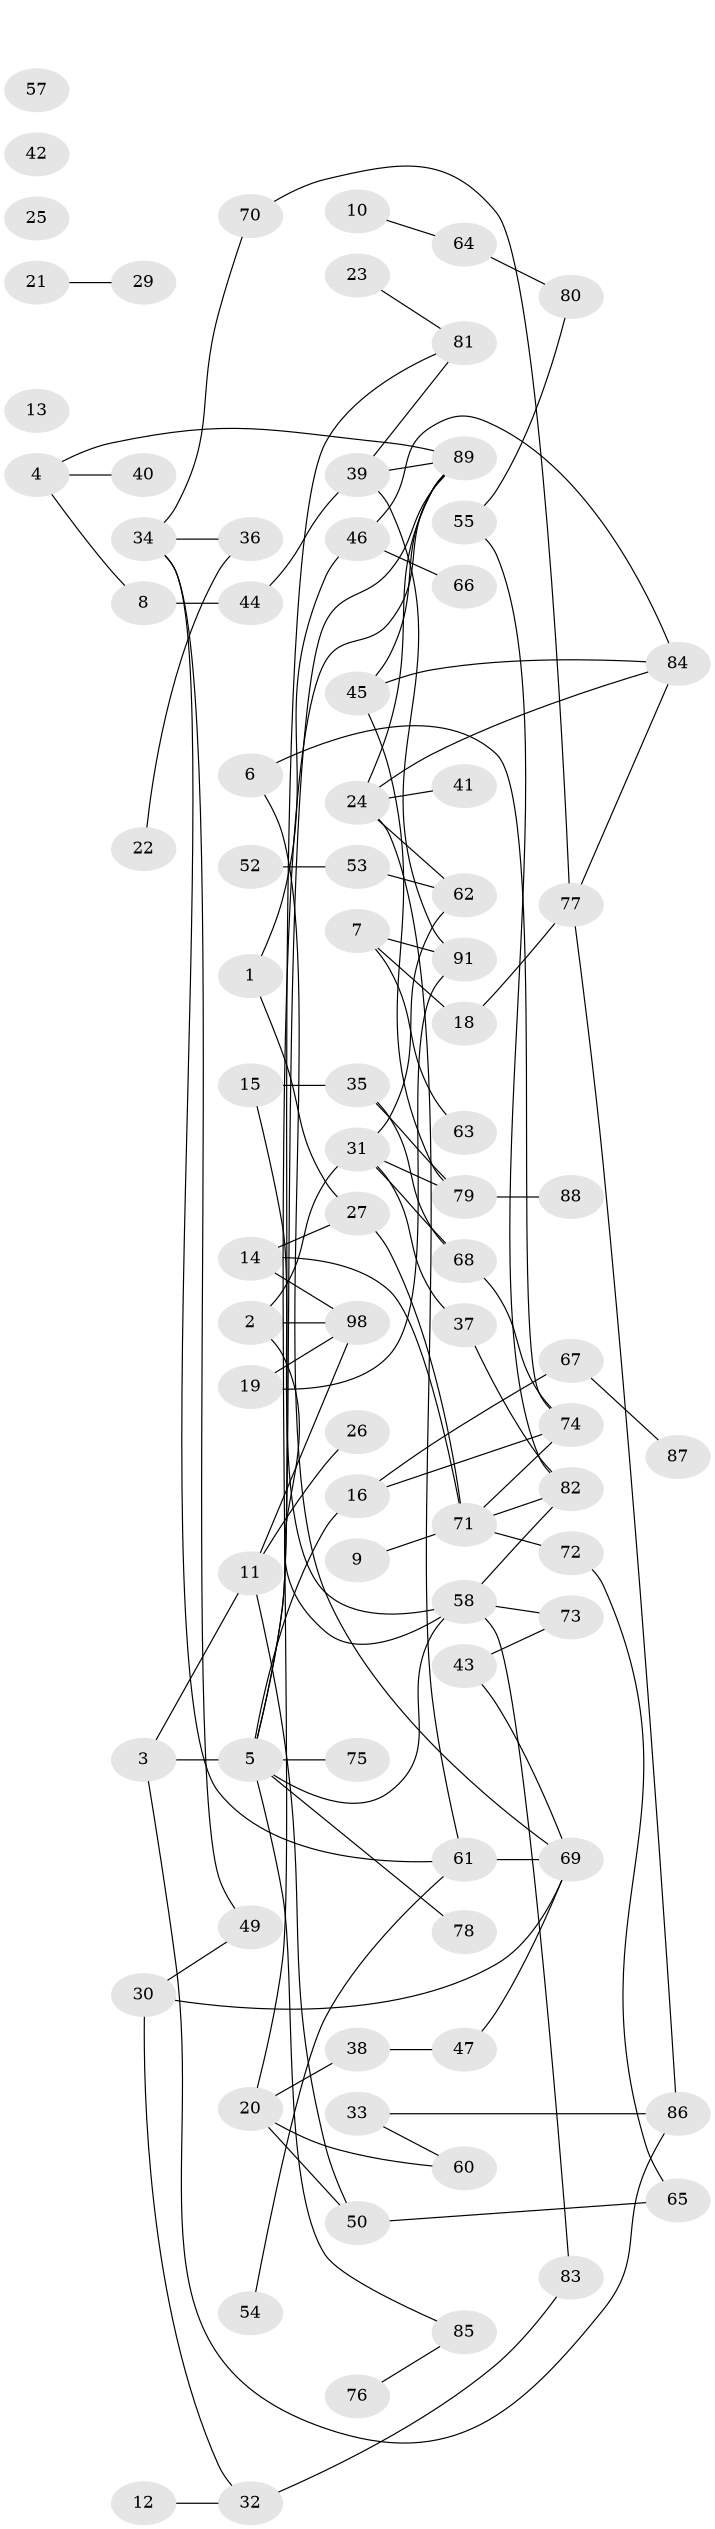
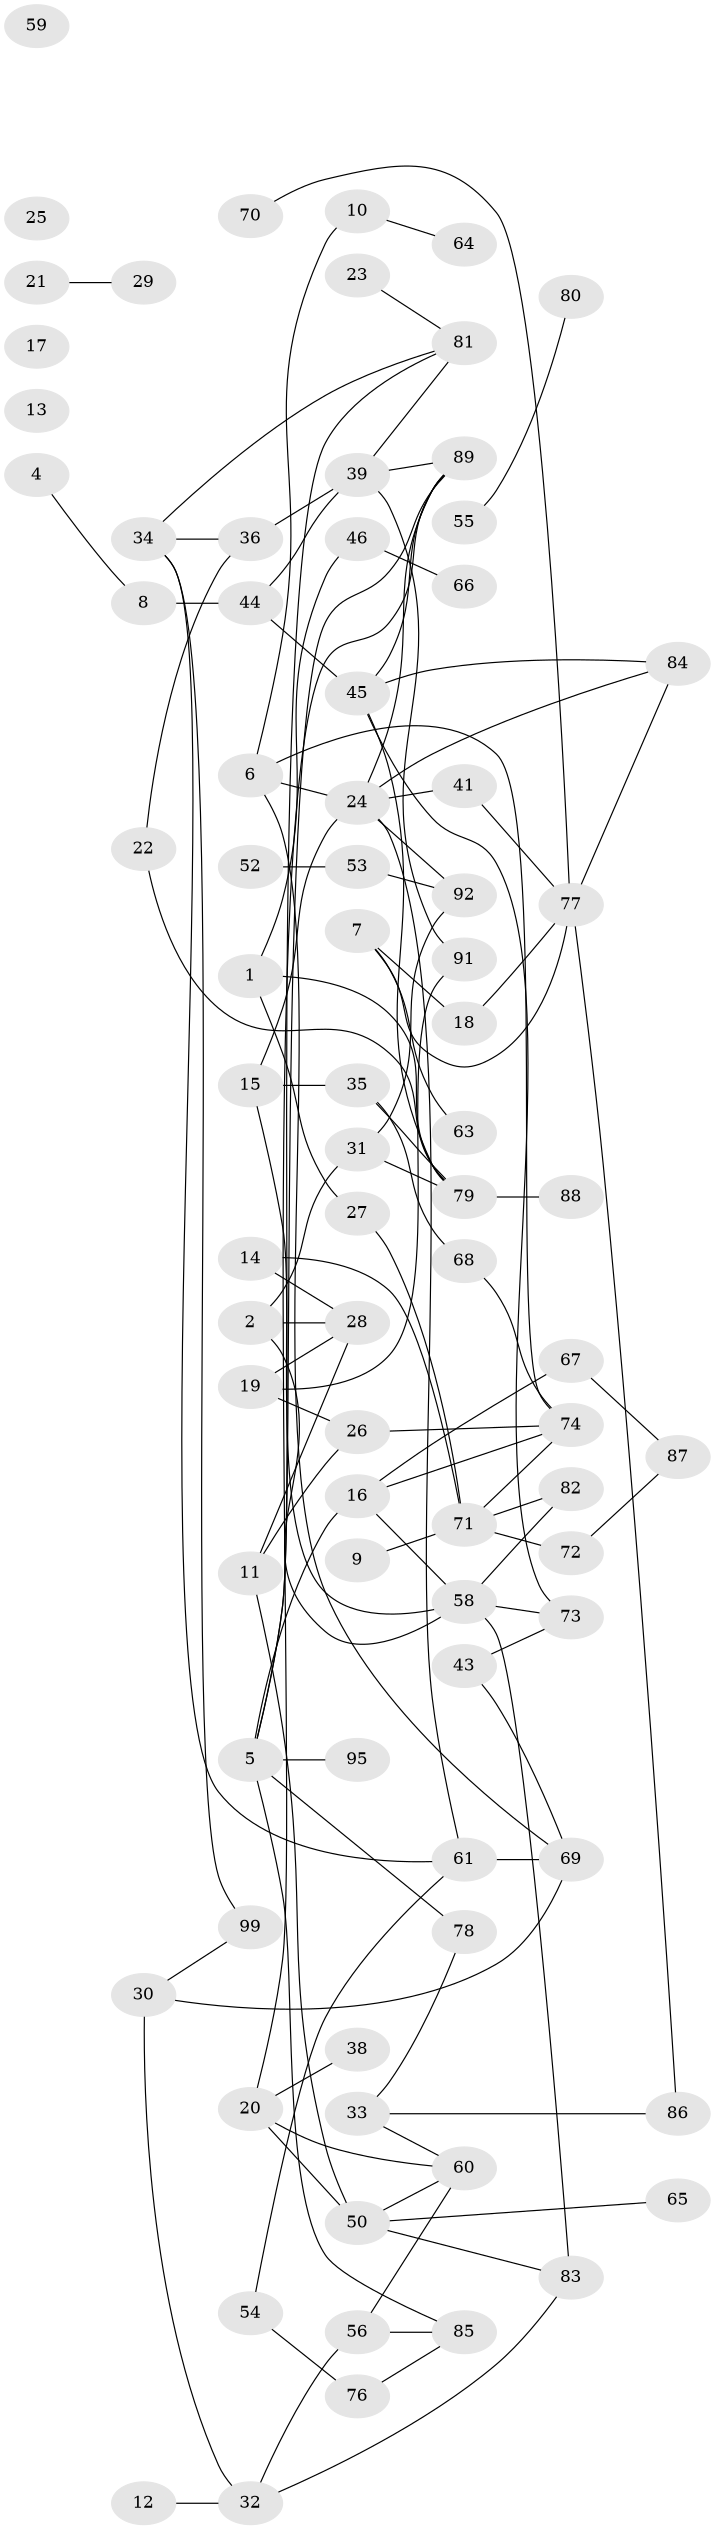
none -> (37, 26)
(37, 90) -> none
(37, 154) -> none
(523, 273) -> none
none -> (37, 347)
(207, 382) -> (295, 414)
(246, 429) -> none
(530, 447) -> none
(144, 475) -> none
none -> (289, 488)
none -> (301, 509)
none -> (310, 654)
none -> (309, 790)
none -> (509, 835)
none -> (304, 889)
(464, 895) -> (464, 895)
(409, 945) -> (478, 1065)
(518, 1006) -> none
none -> (386, 1011)
none -> (309, 1030)
(409, 1203) -> none
(313, 1232) -> none
none -> (520, 1274)
(357, 1323) -> (357, 1323)
(464, 1325) -> none
none -> (305, 1410)
none -> (472, 1428)
(144, 1760) -> none
(357, 1760) -> (357, 1760)
(410, 1767) -> (413, 1551)
(634, 1874) -> (625, 1505)
(251, 1927) -> (251, 1927)
none -> (421, 2028)
(464, 2050) -> none
none -> (411, 2196)
none -> (464, 2250)
none -> (357, 2332)
none -> (304, 2355)
